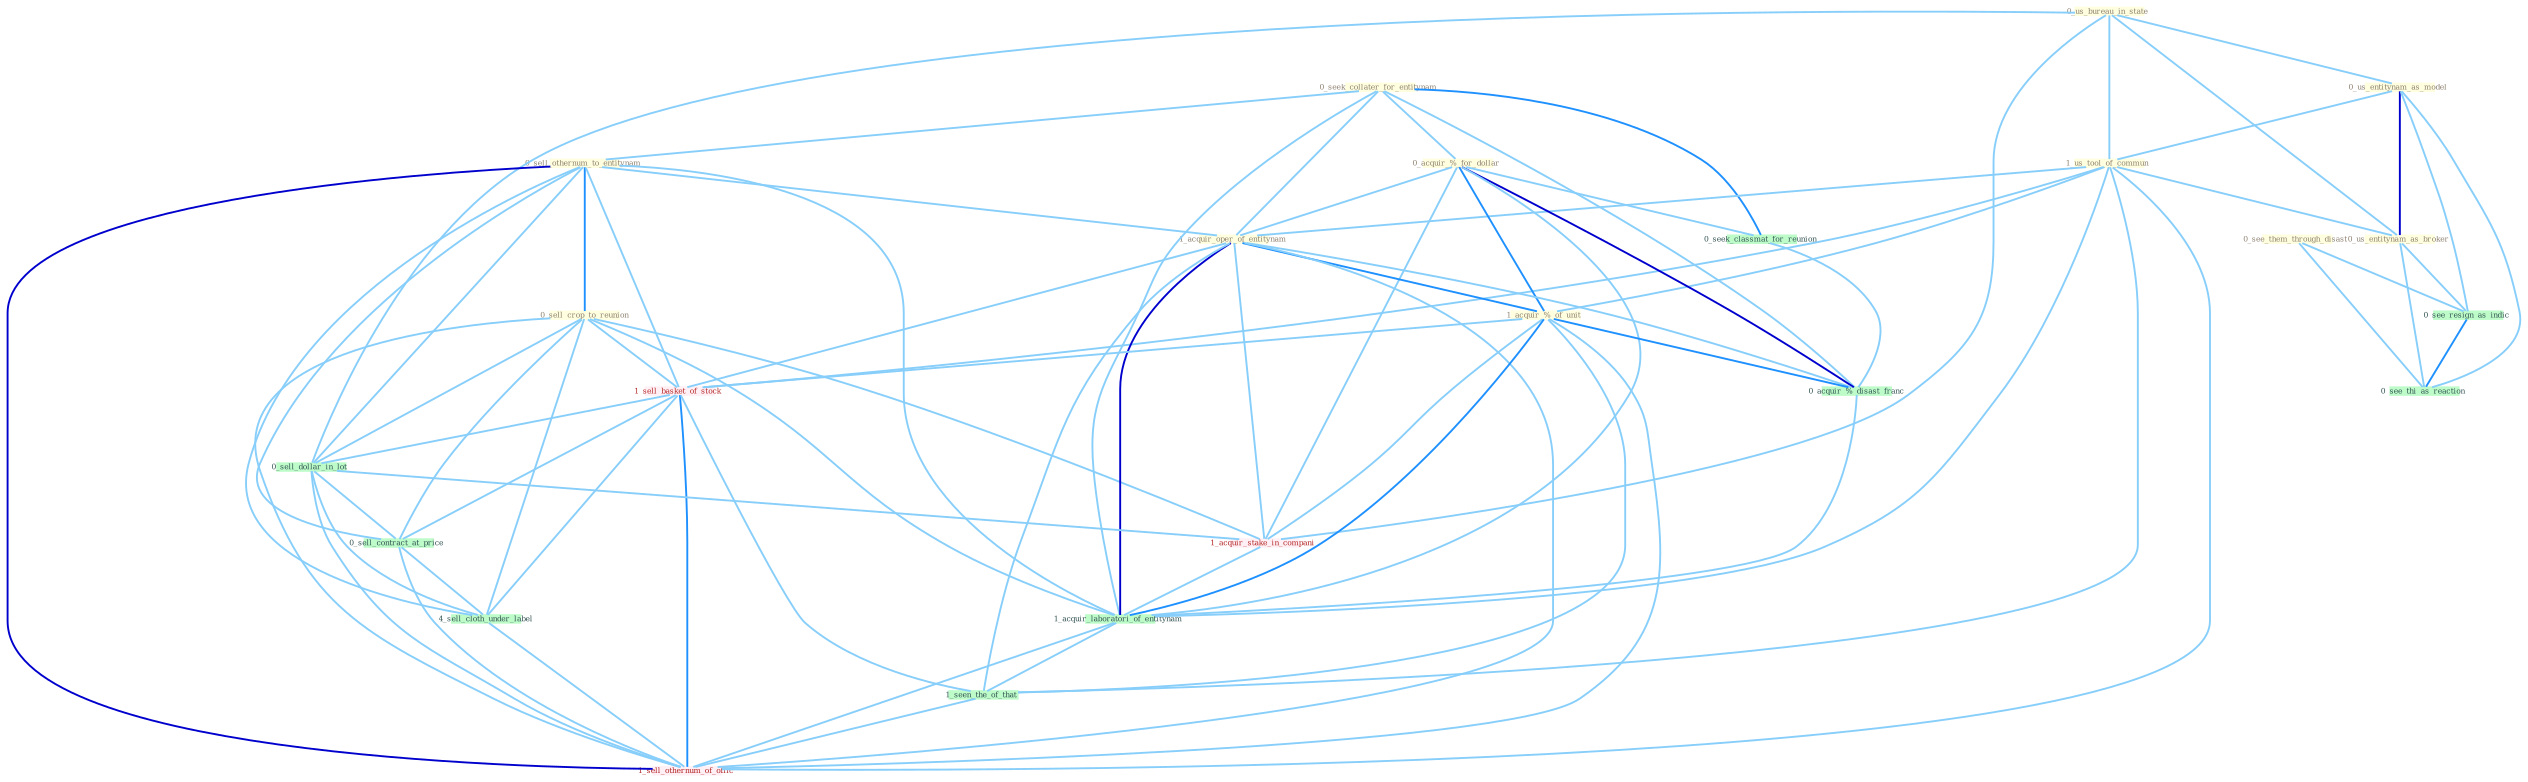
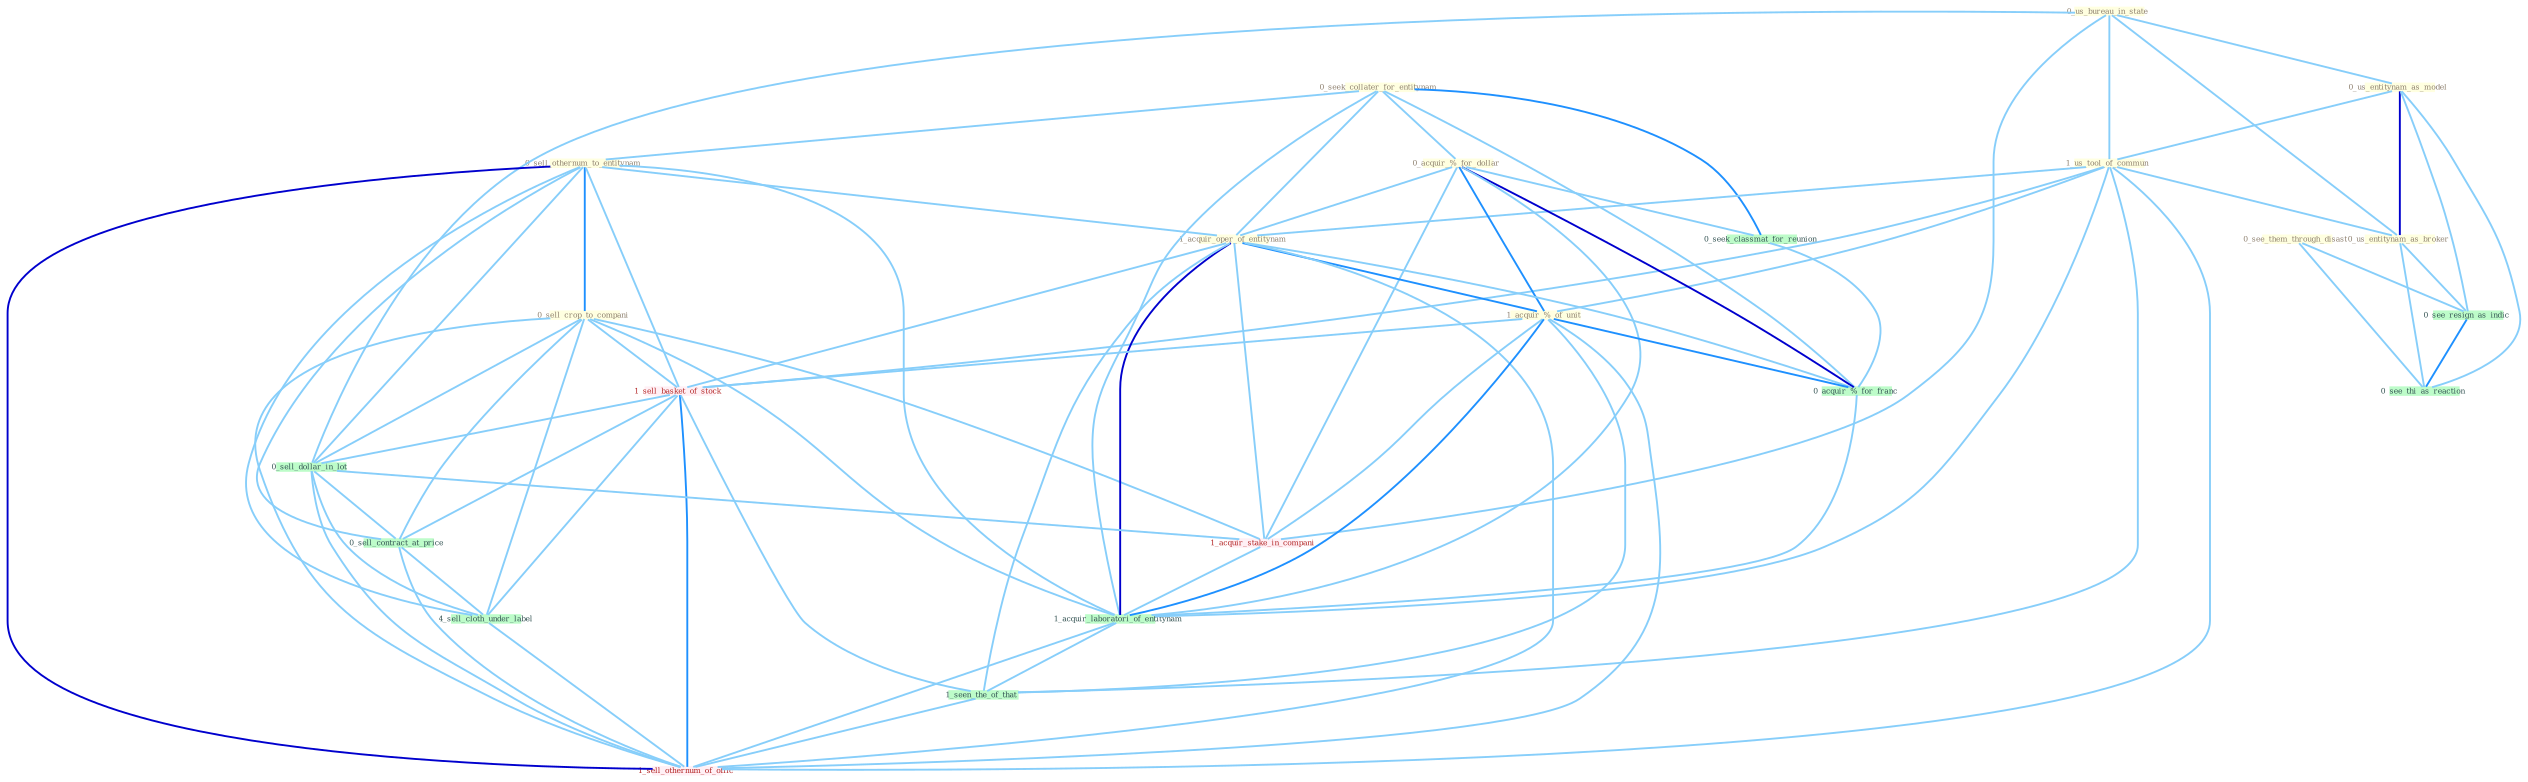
(585, 315) -> (585, 315)
(1857, 391) -> (1857, 391)
